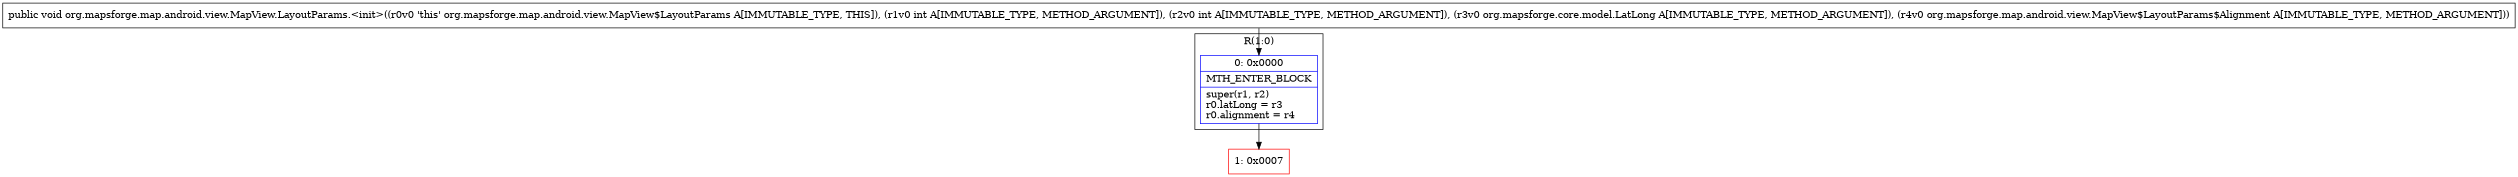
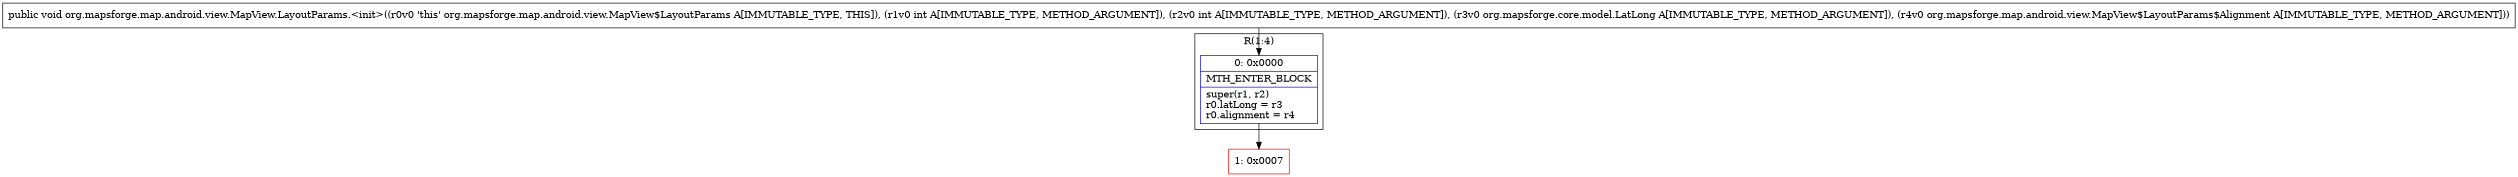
(1259, 42) -> (1259, 42)
